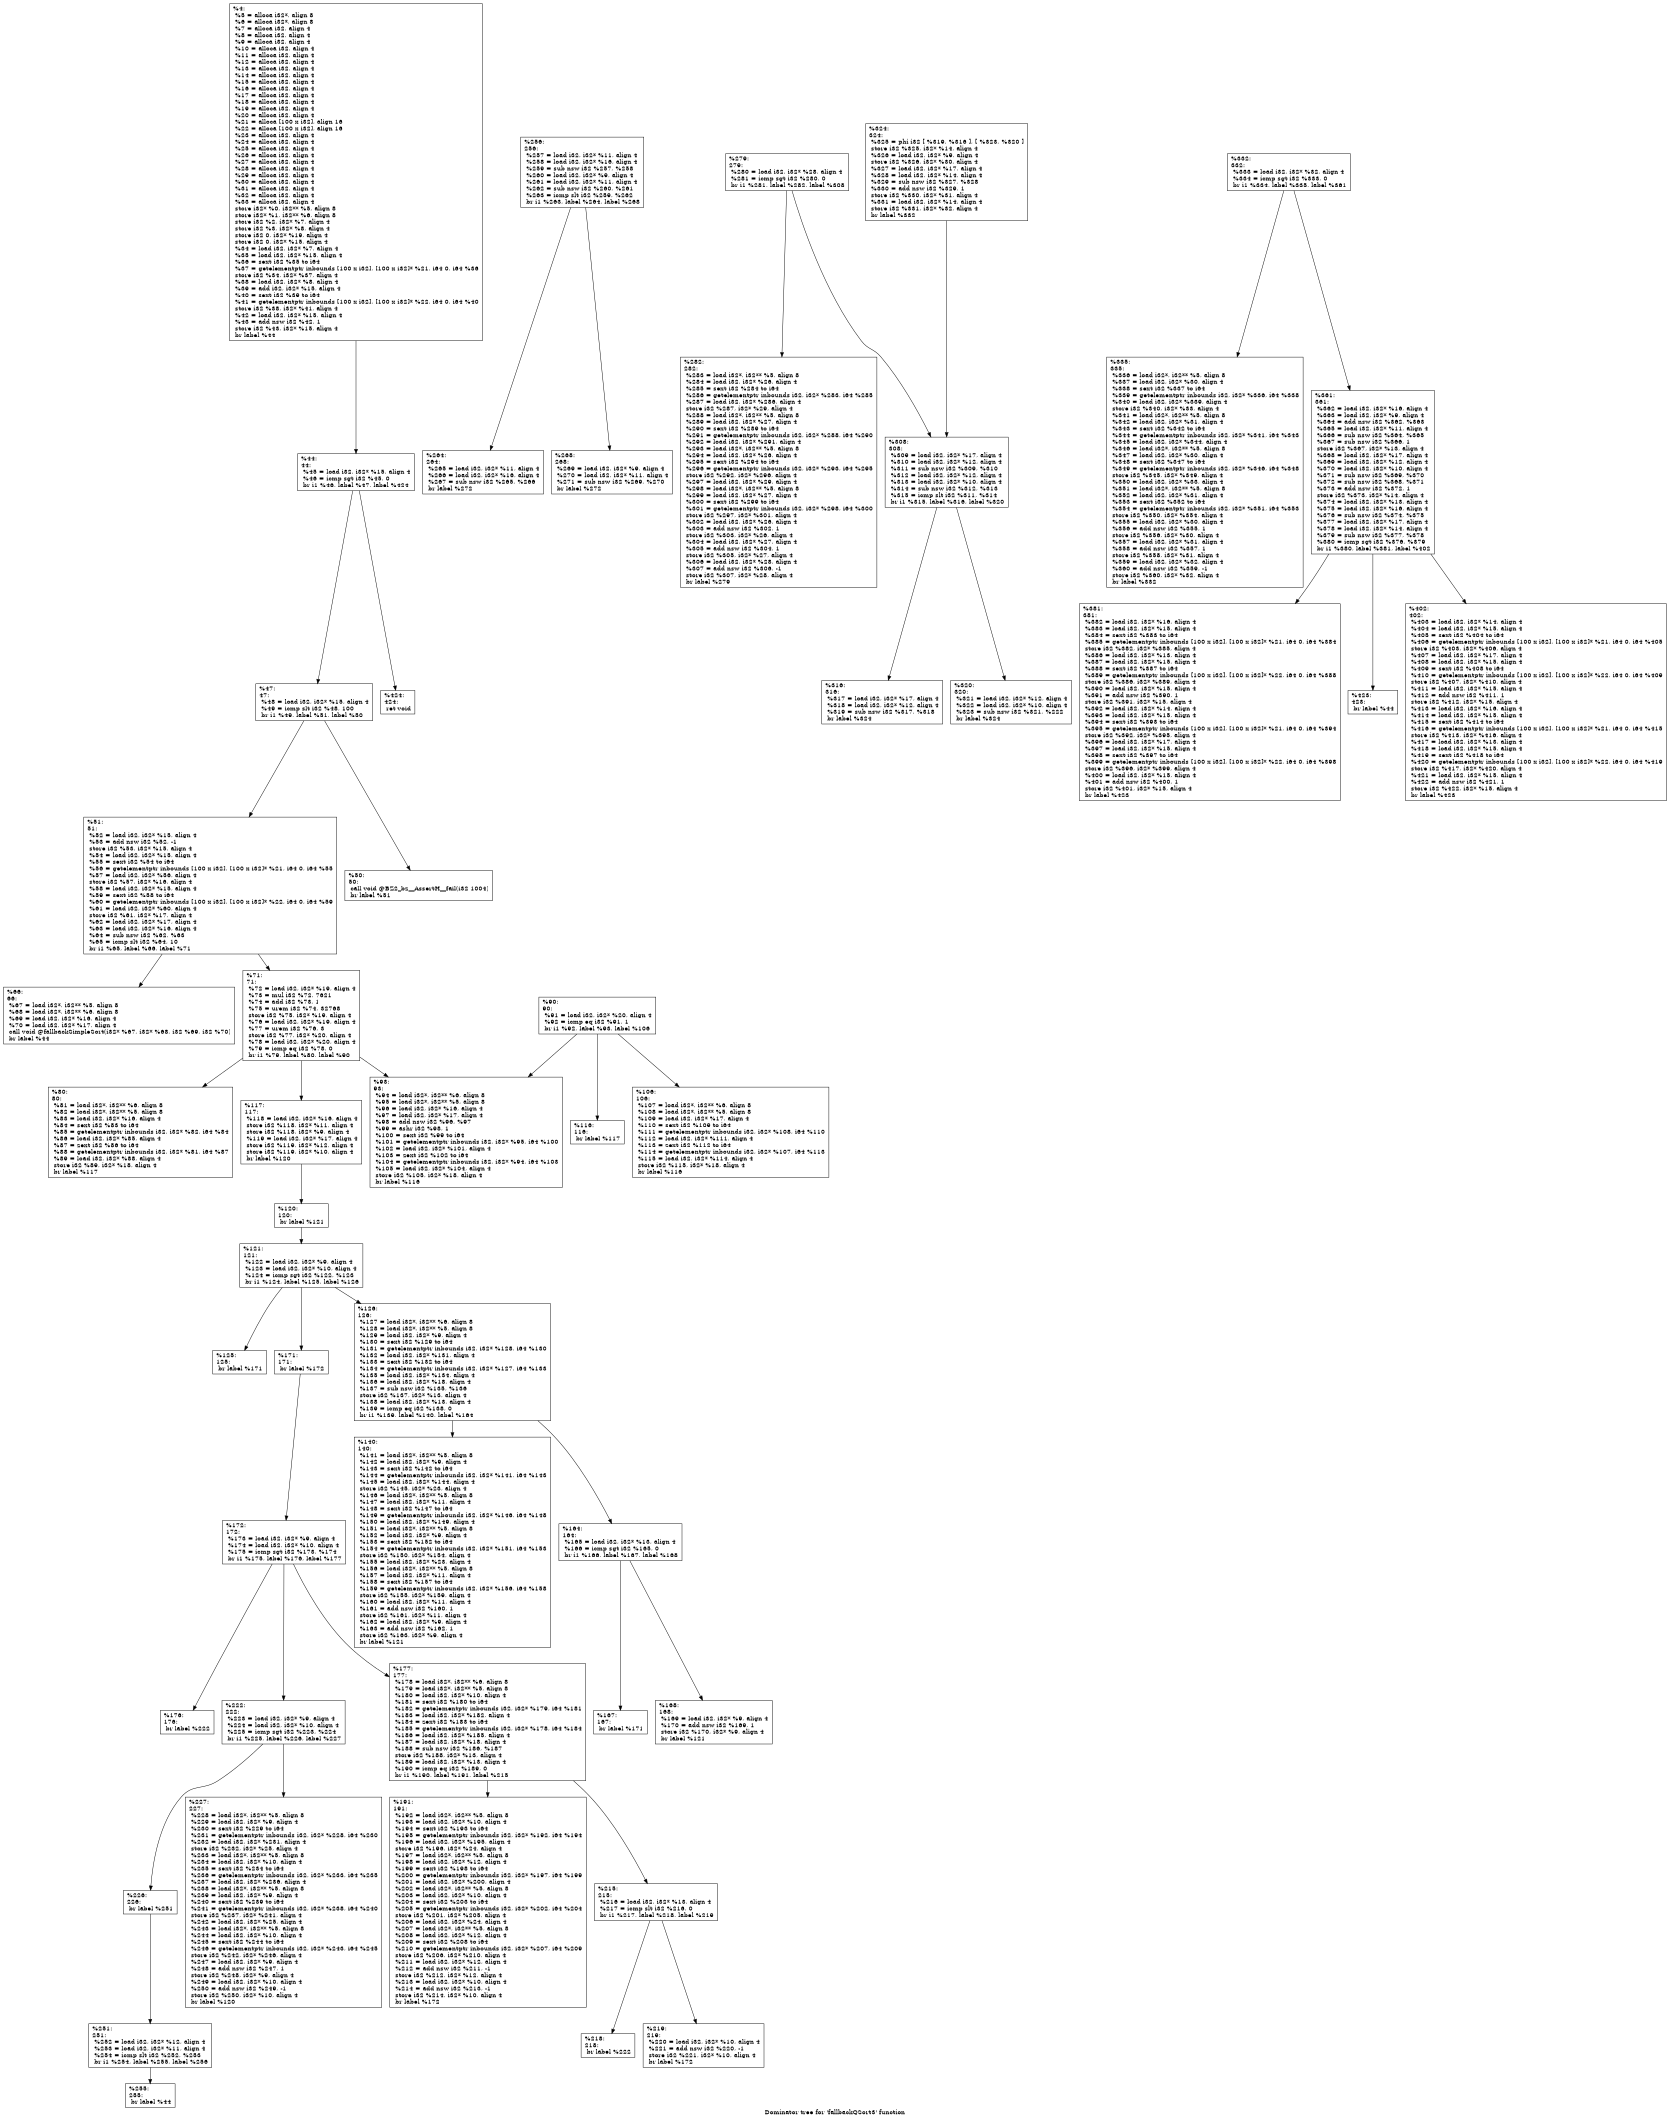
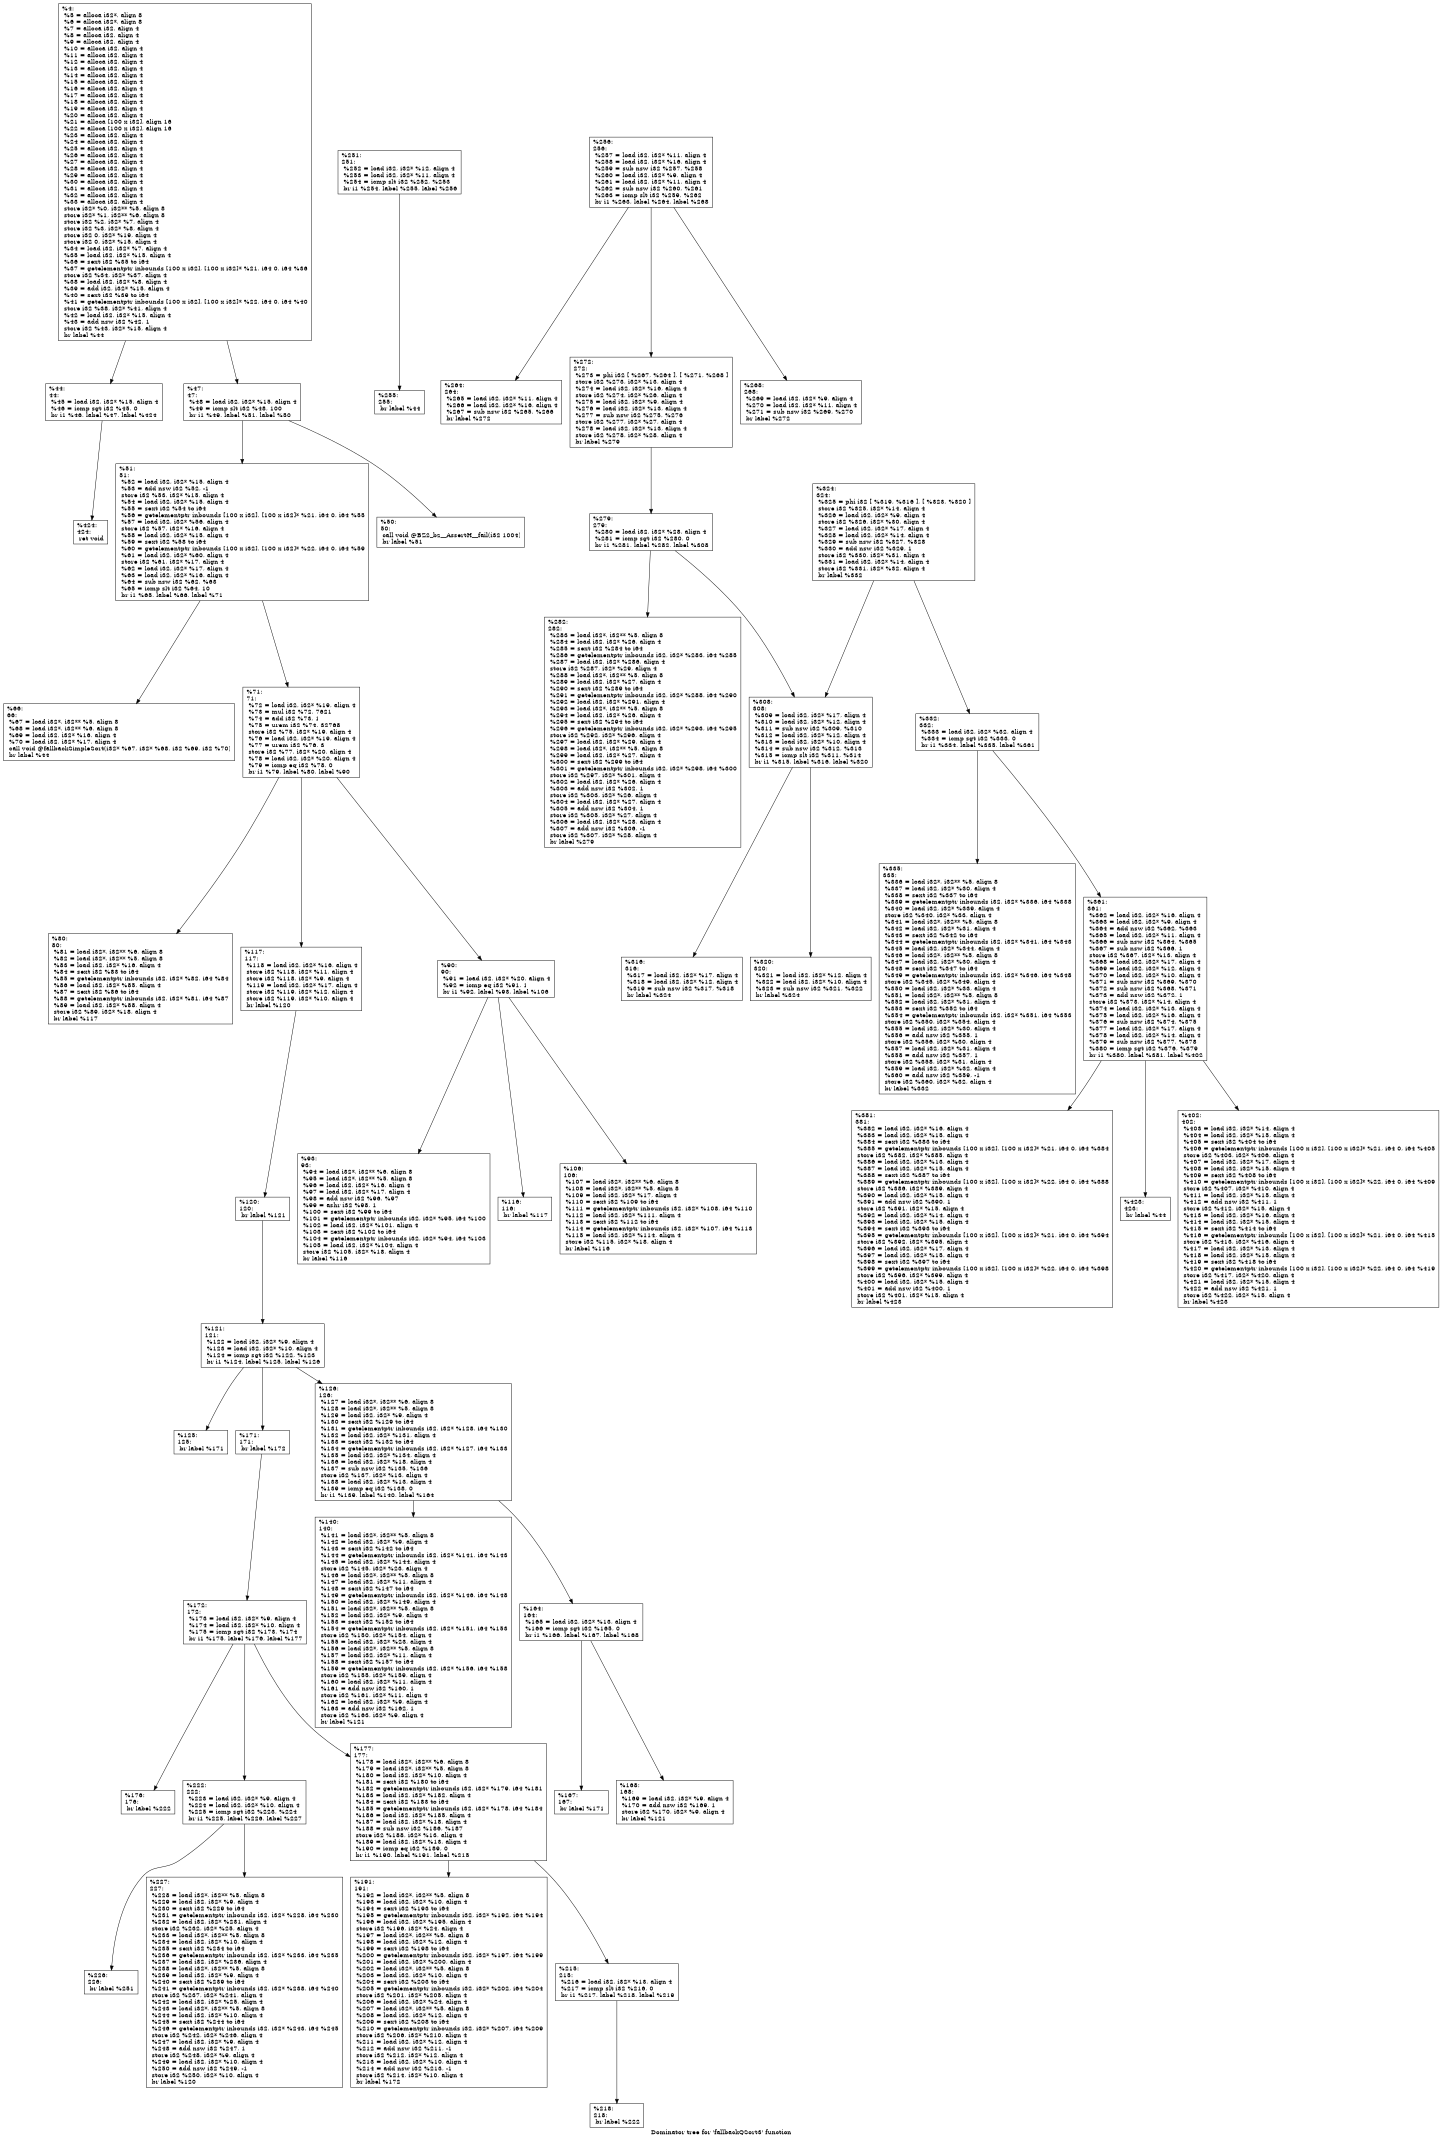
none -> (651, 402)
(336, 585) -> (232, 360)
none -> (941, 645)
(1009, 712) -> (809, 989)
(372, 1066) -> (408, 867)
(150, 1967) -> none
(704, 2046) -> none
